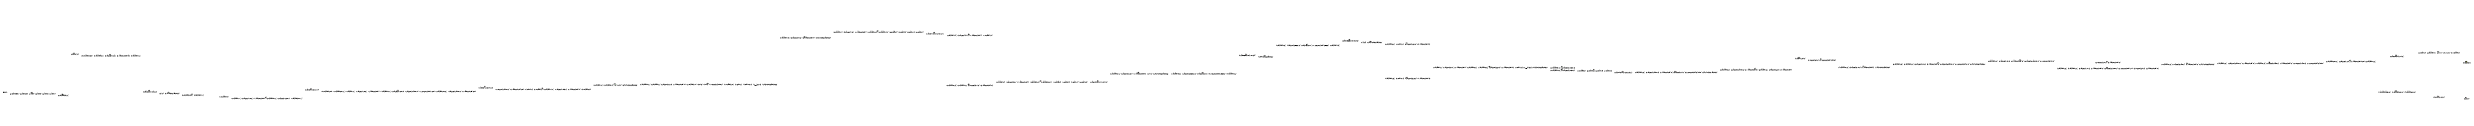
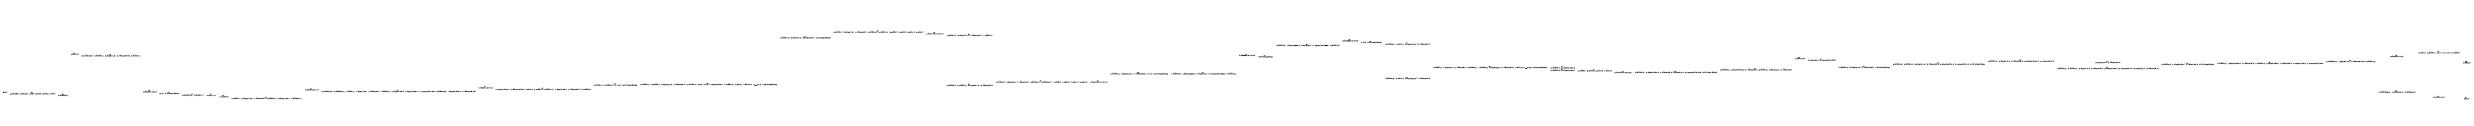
none -> (211, 95)
